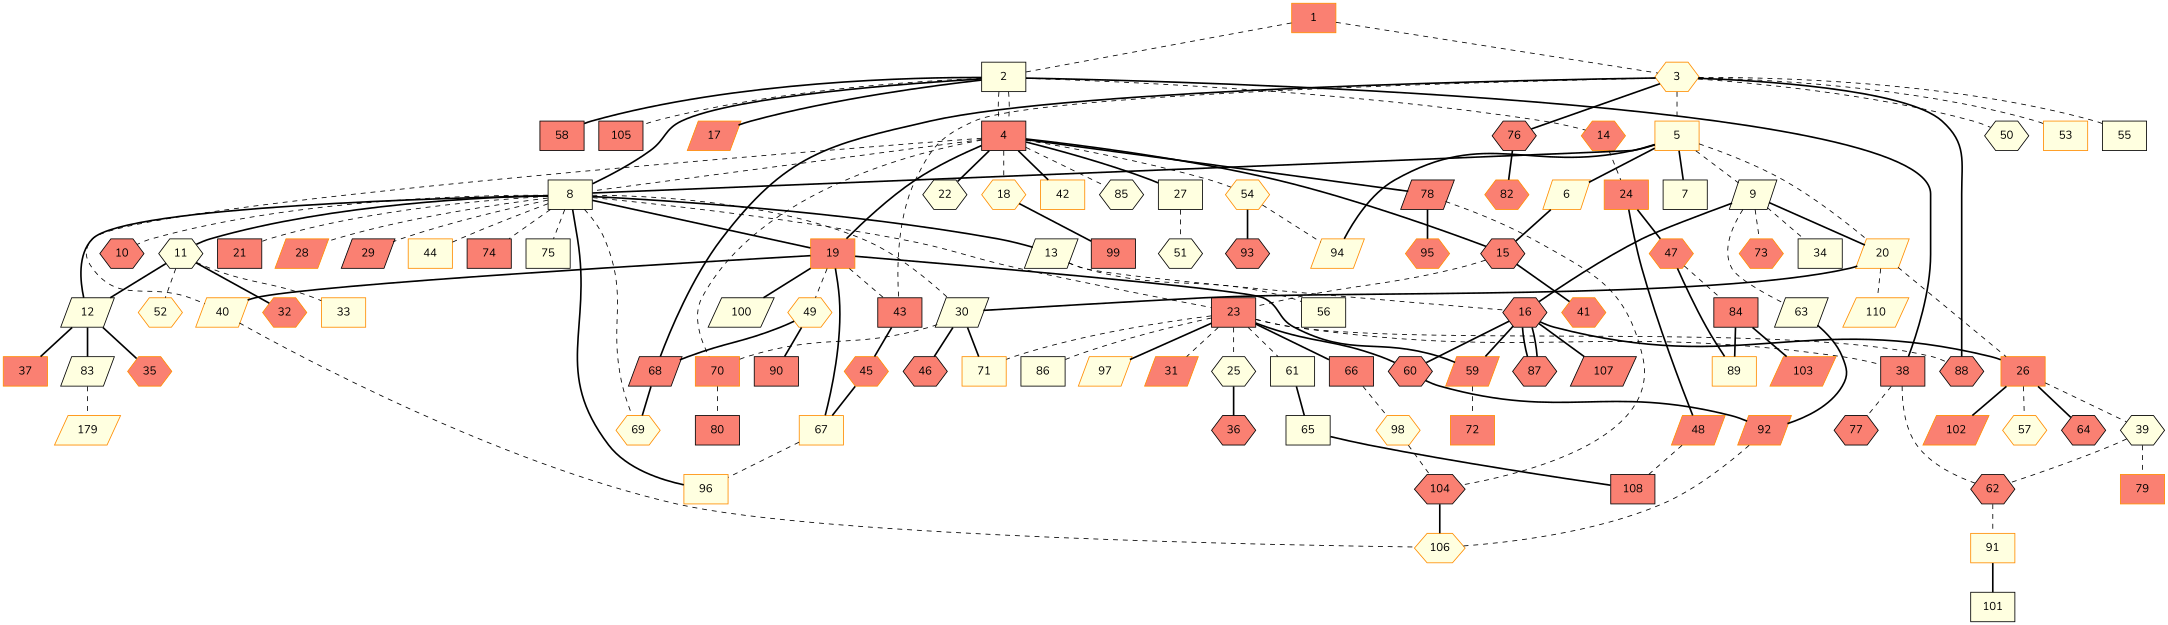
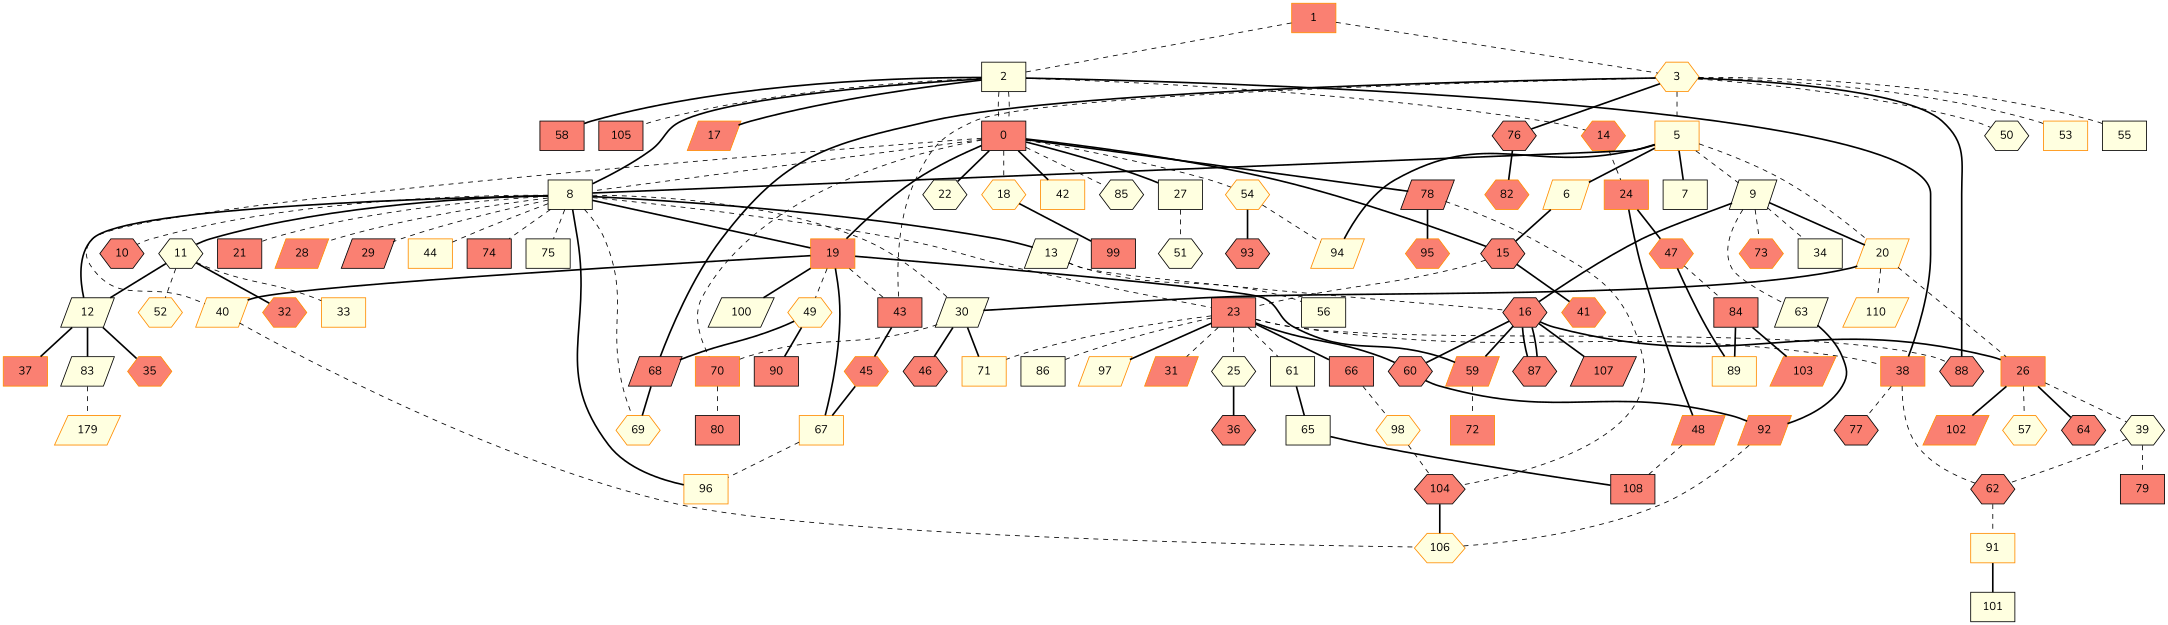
(1004, 136) -> (1004, 136)
(1903, 371) -> (1903, 371)
(2142, 489) -> (2142, 489)
